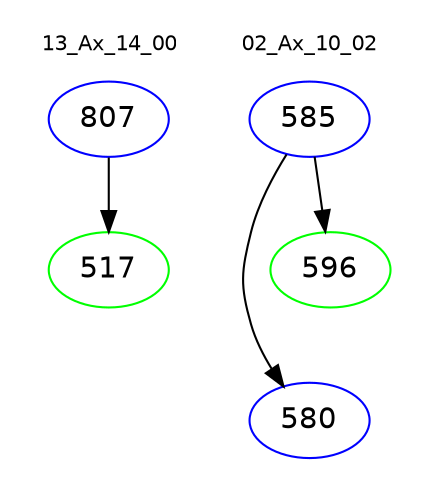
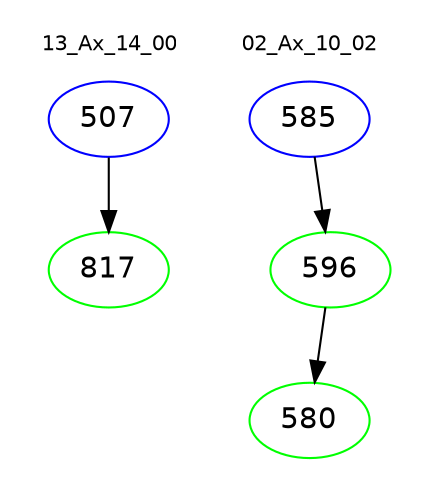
(109, 119) -> (109, 119)
(245, 260) -> (322, 334)
(109, 270) -> (109, 270)
(310, 420) -> (310, 420)
